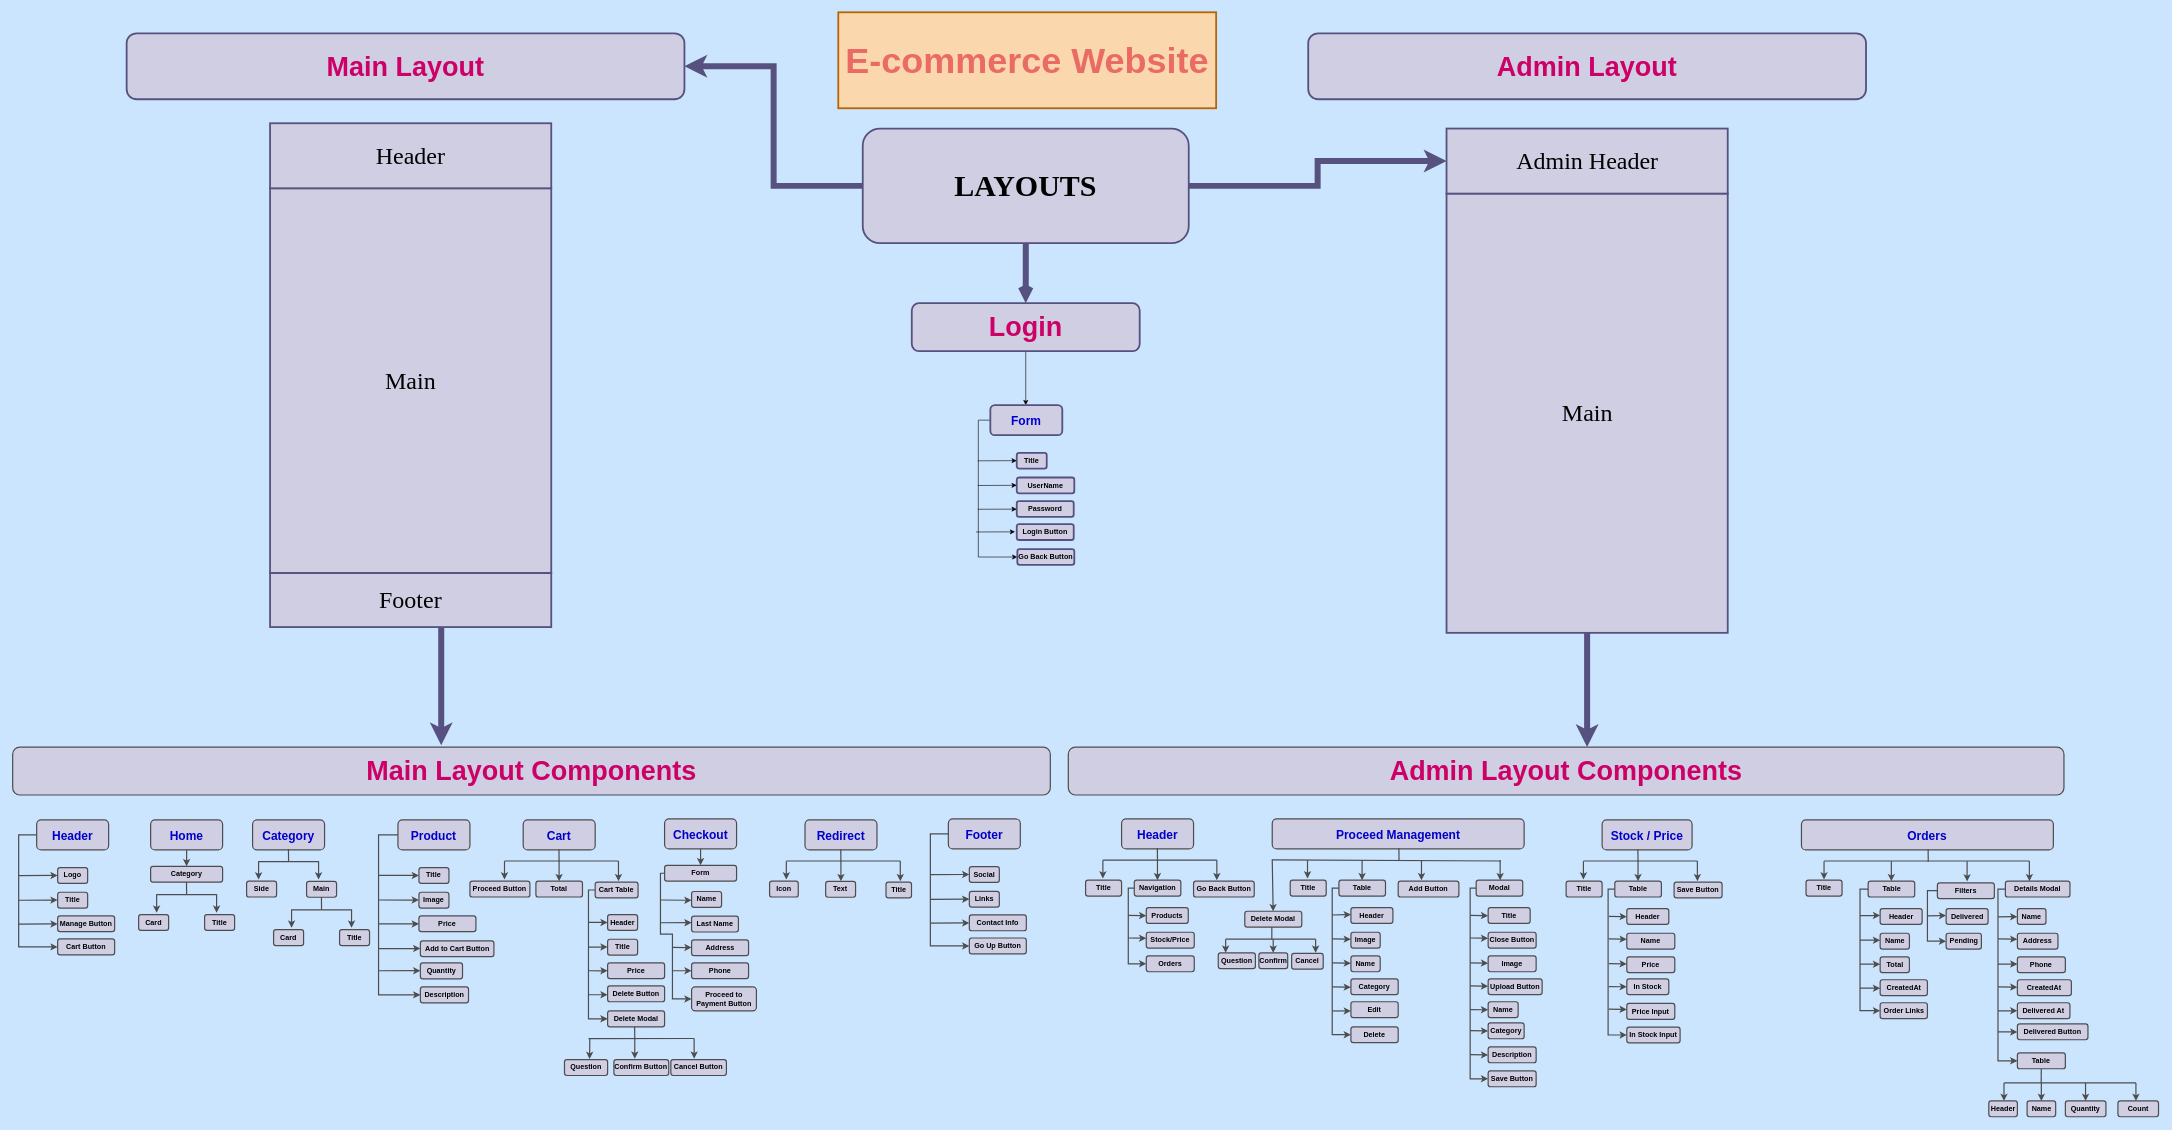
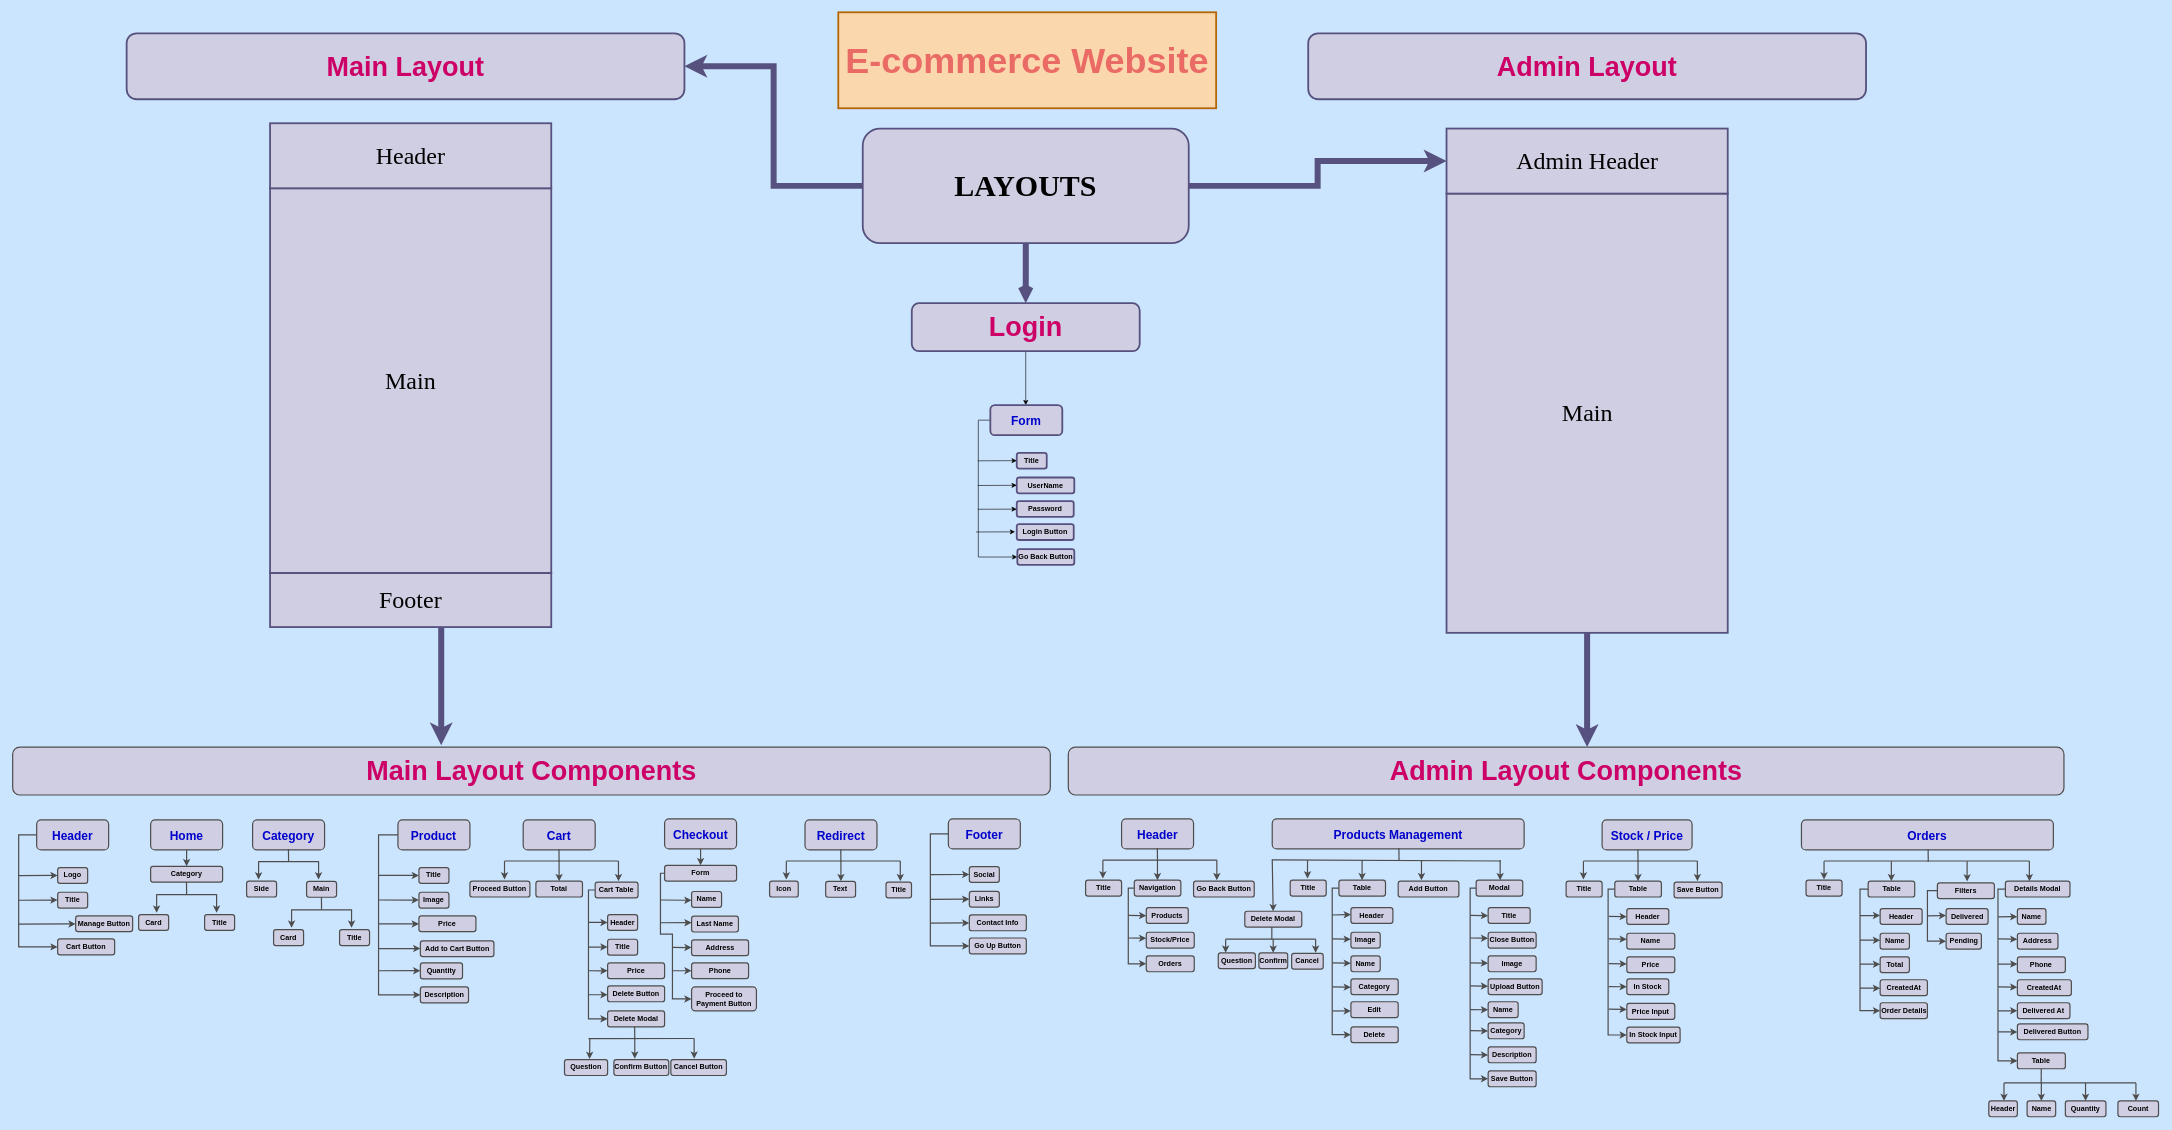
(1398, 834) -> (1398, 834)
(86, 924) -> (104, 924)
(1904, 1011) -> (1904, 1011)
